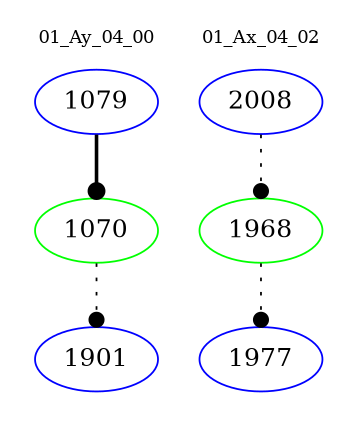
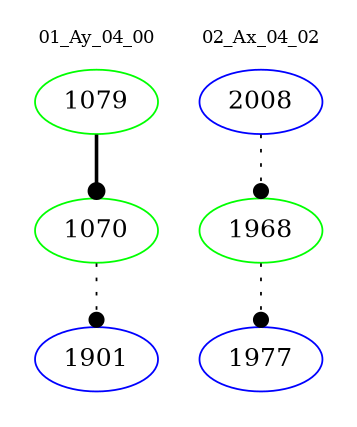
(261, 38) -> (261, 38)
(97, 102) -> (97, 102)
